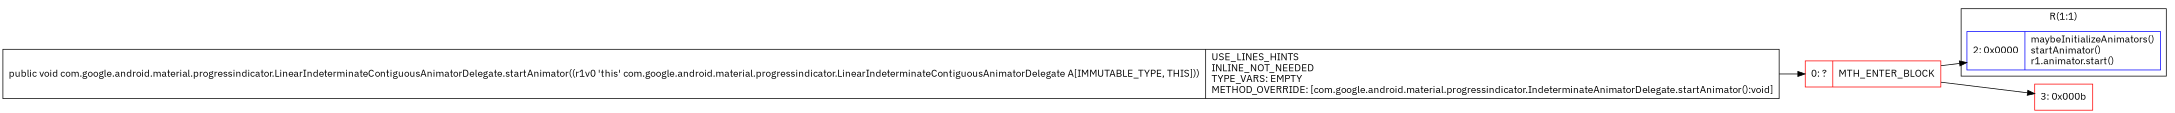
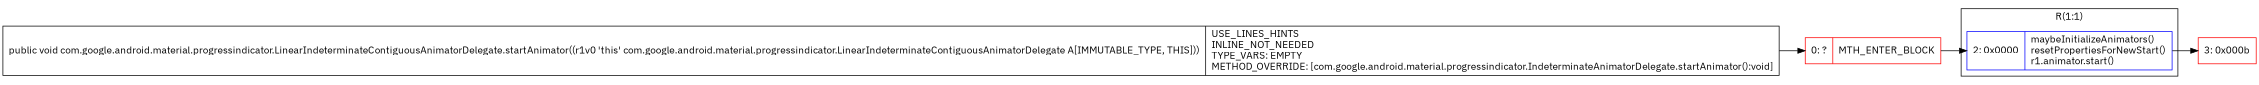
(2066, 50) -> (2099, 50)
(1984, 87) -> (2182, 51)
